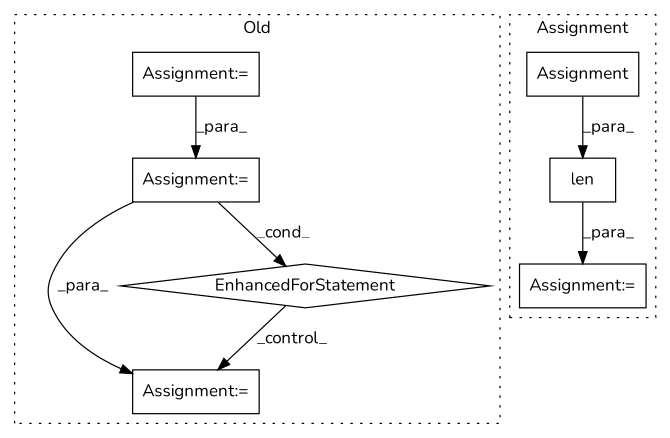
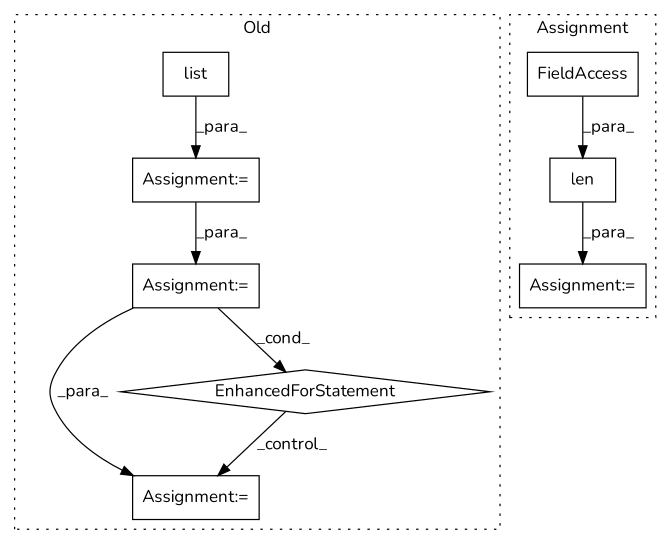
none -> (196, 74)
(583, 74) -> (583, 74)
